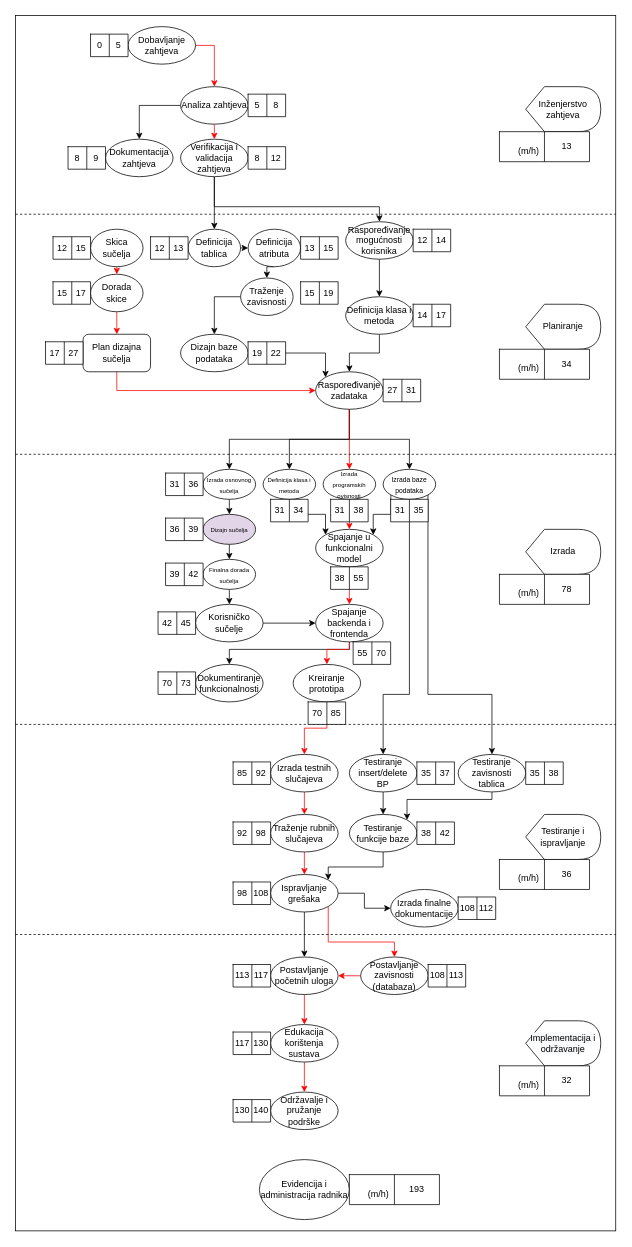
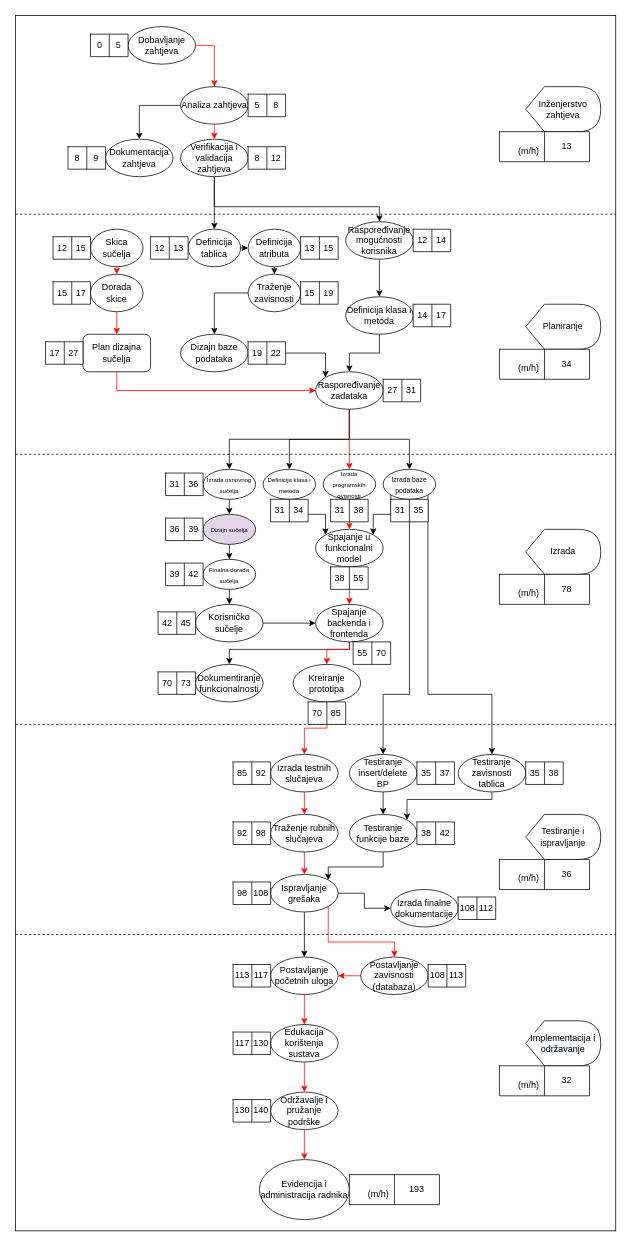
(267, 297) -> (274, 293)
none -> (304, 1141)
